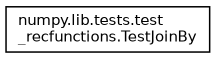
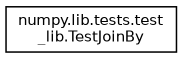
(108, 29) -> (91, 29)
